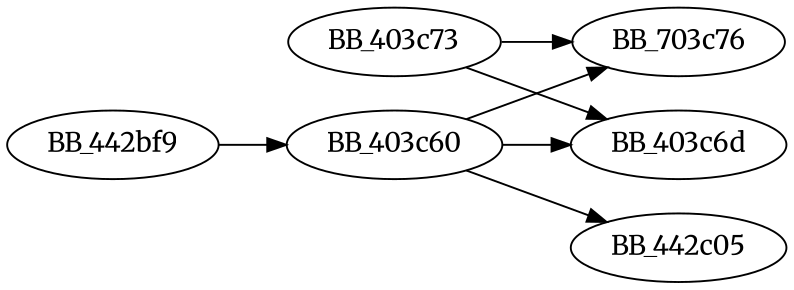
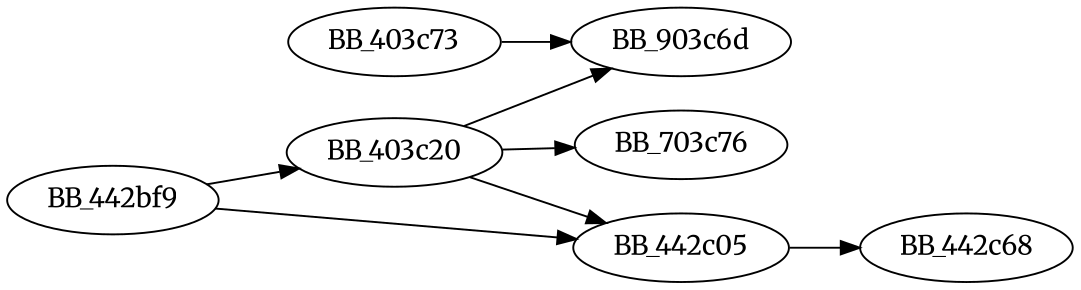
(527, 42) -> none
(395, 145) -> (395, 152)
(679, 145) -> (681, 42)
none -> (386, 223)
none -> (966, 248)
